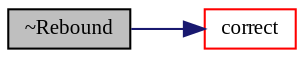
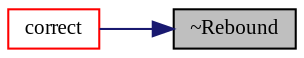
(157, 29) -> (126, 29)
